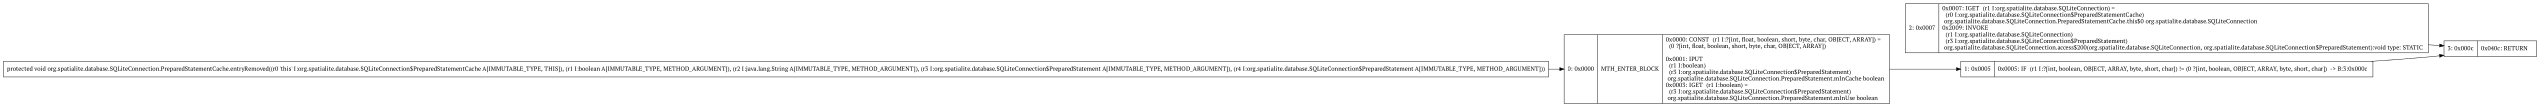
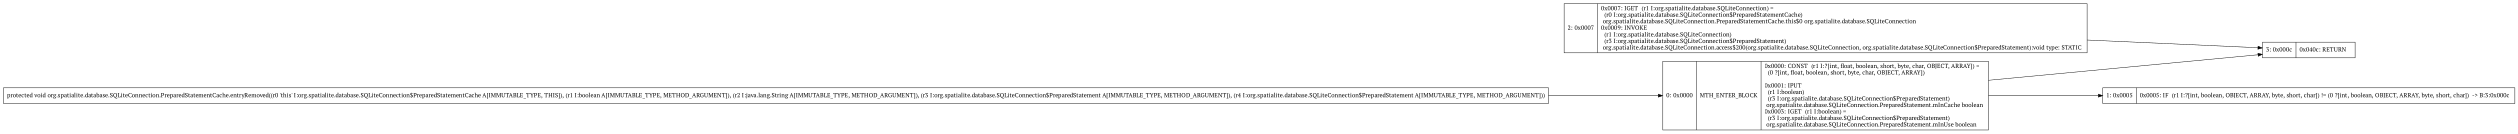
(1967, 28) -> (1626, 28)
(2406, 59) -> (2123, 68)
